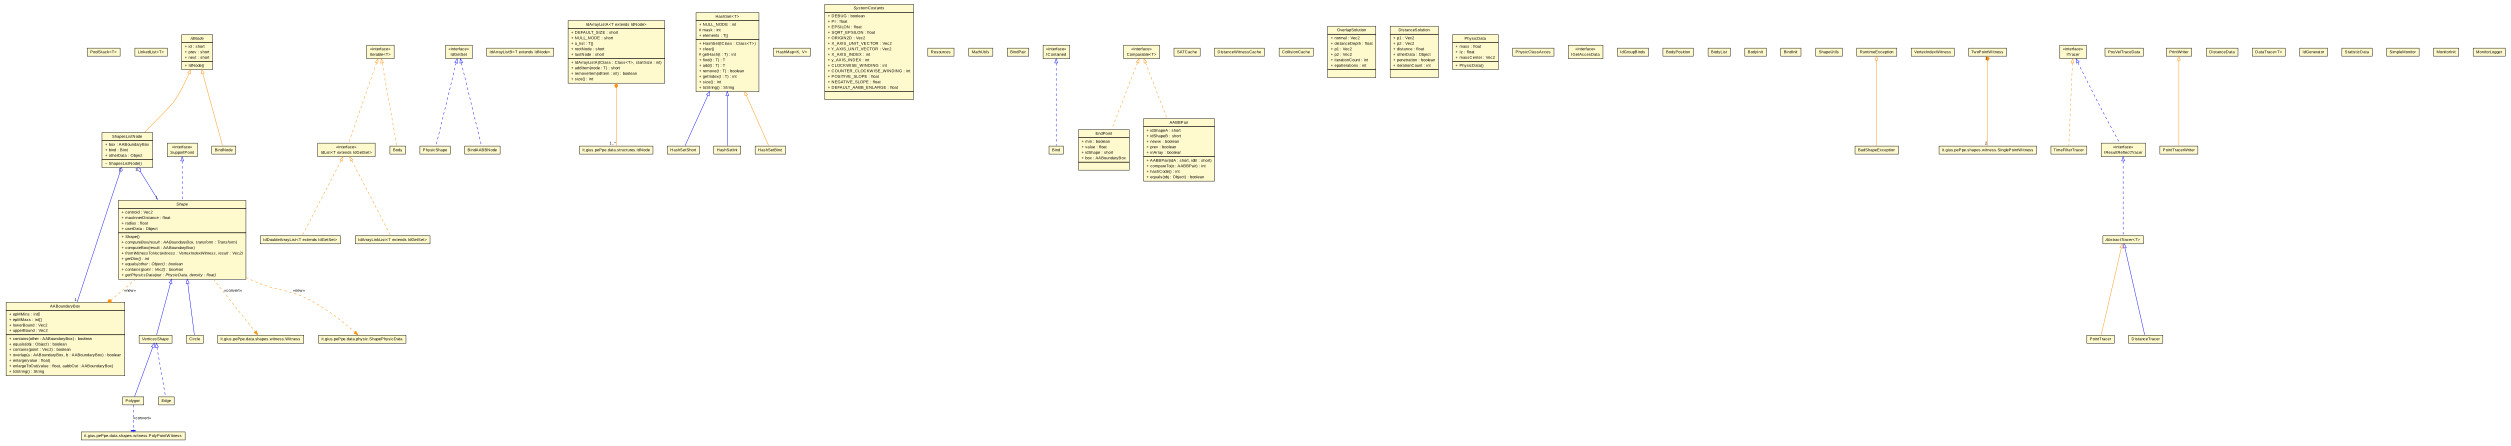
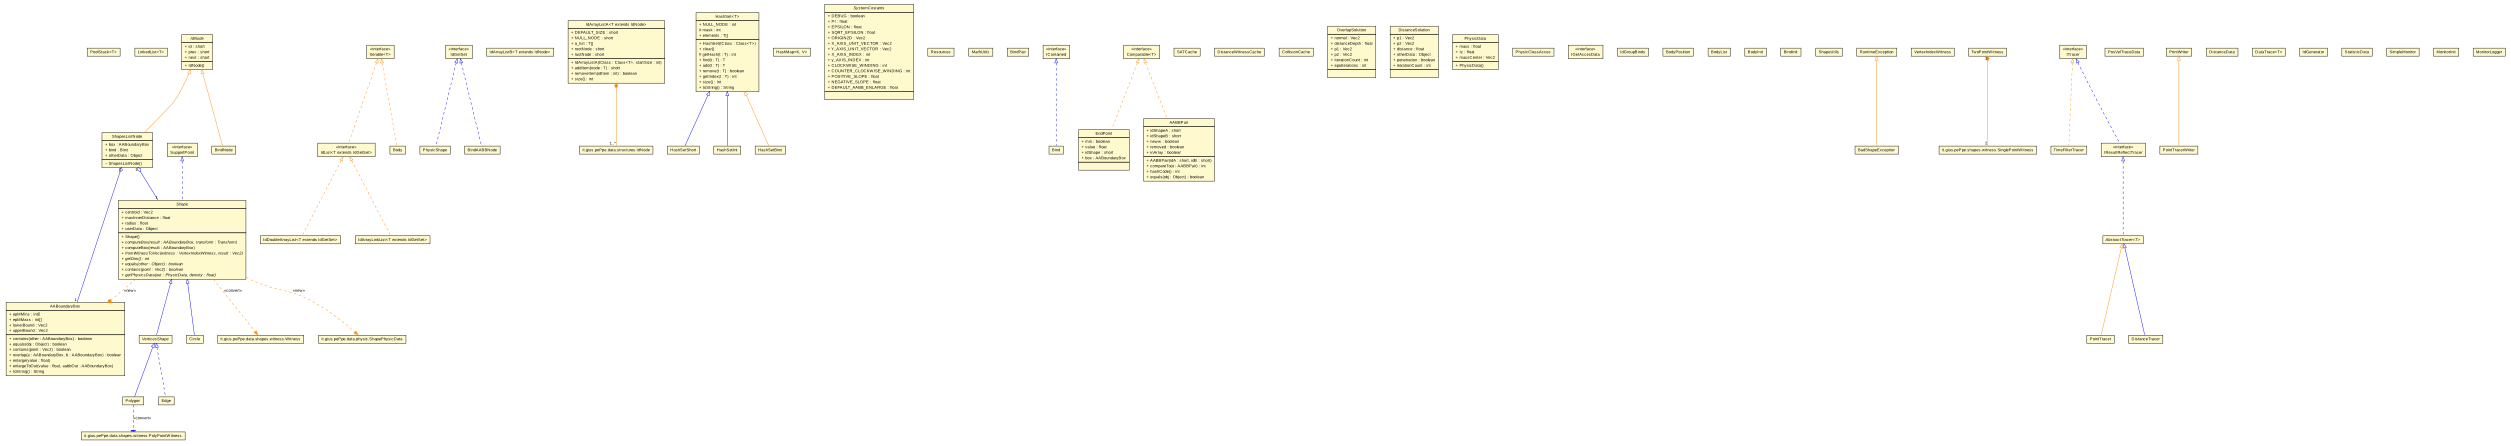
(1162, 147) -> (1166, 147)
